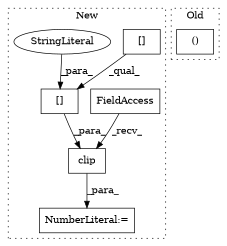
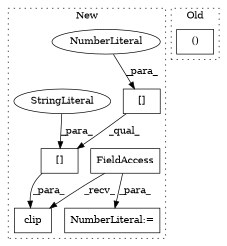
none -> (106, 42)
(87, 187) -> (120, 187)
